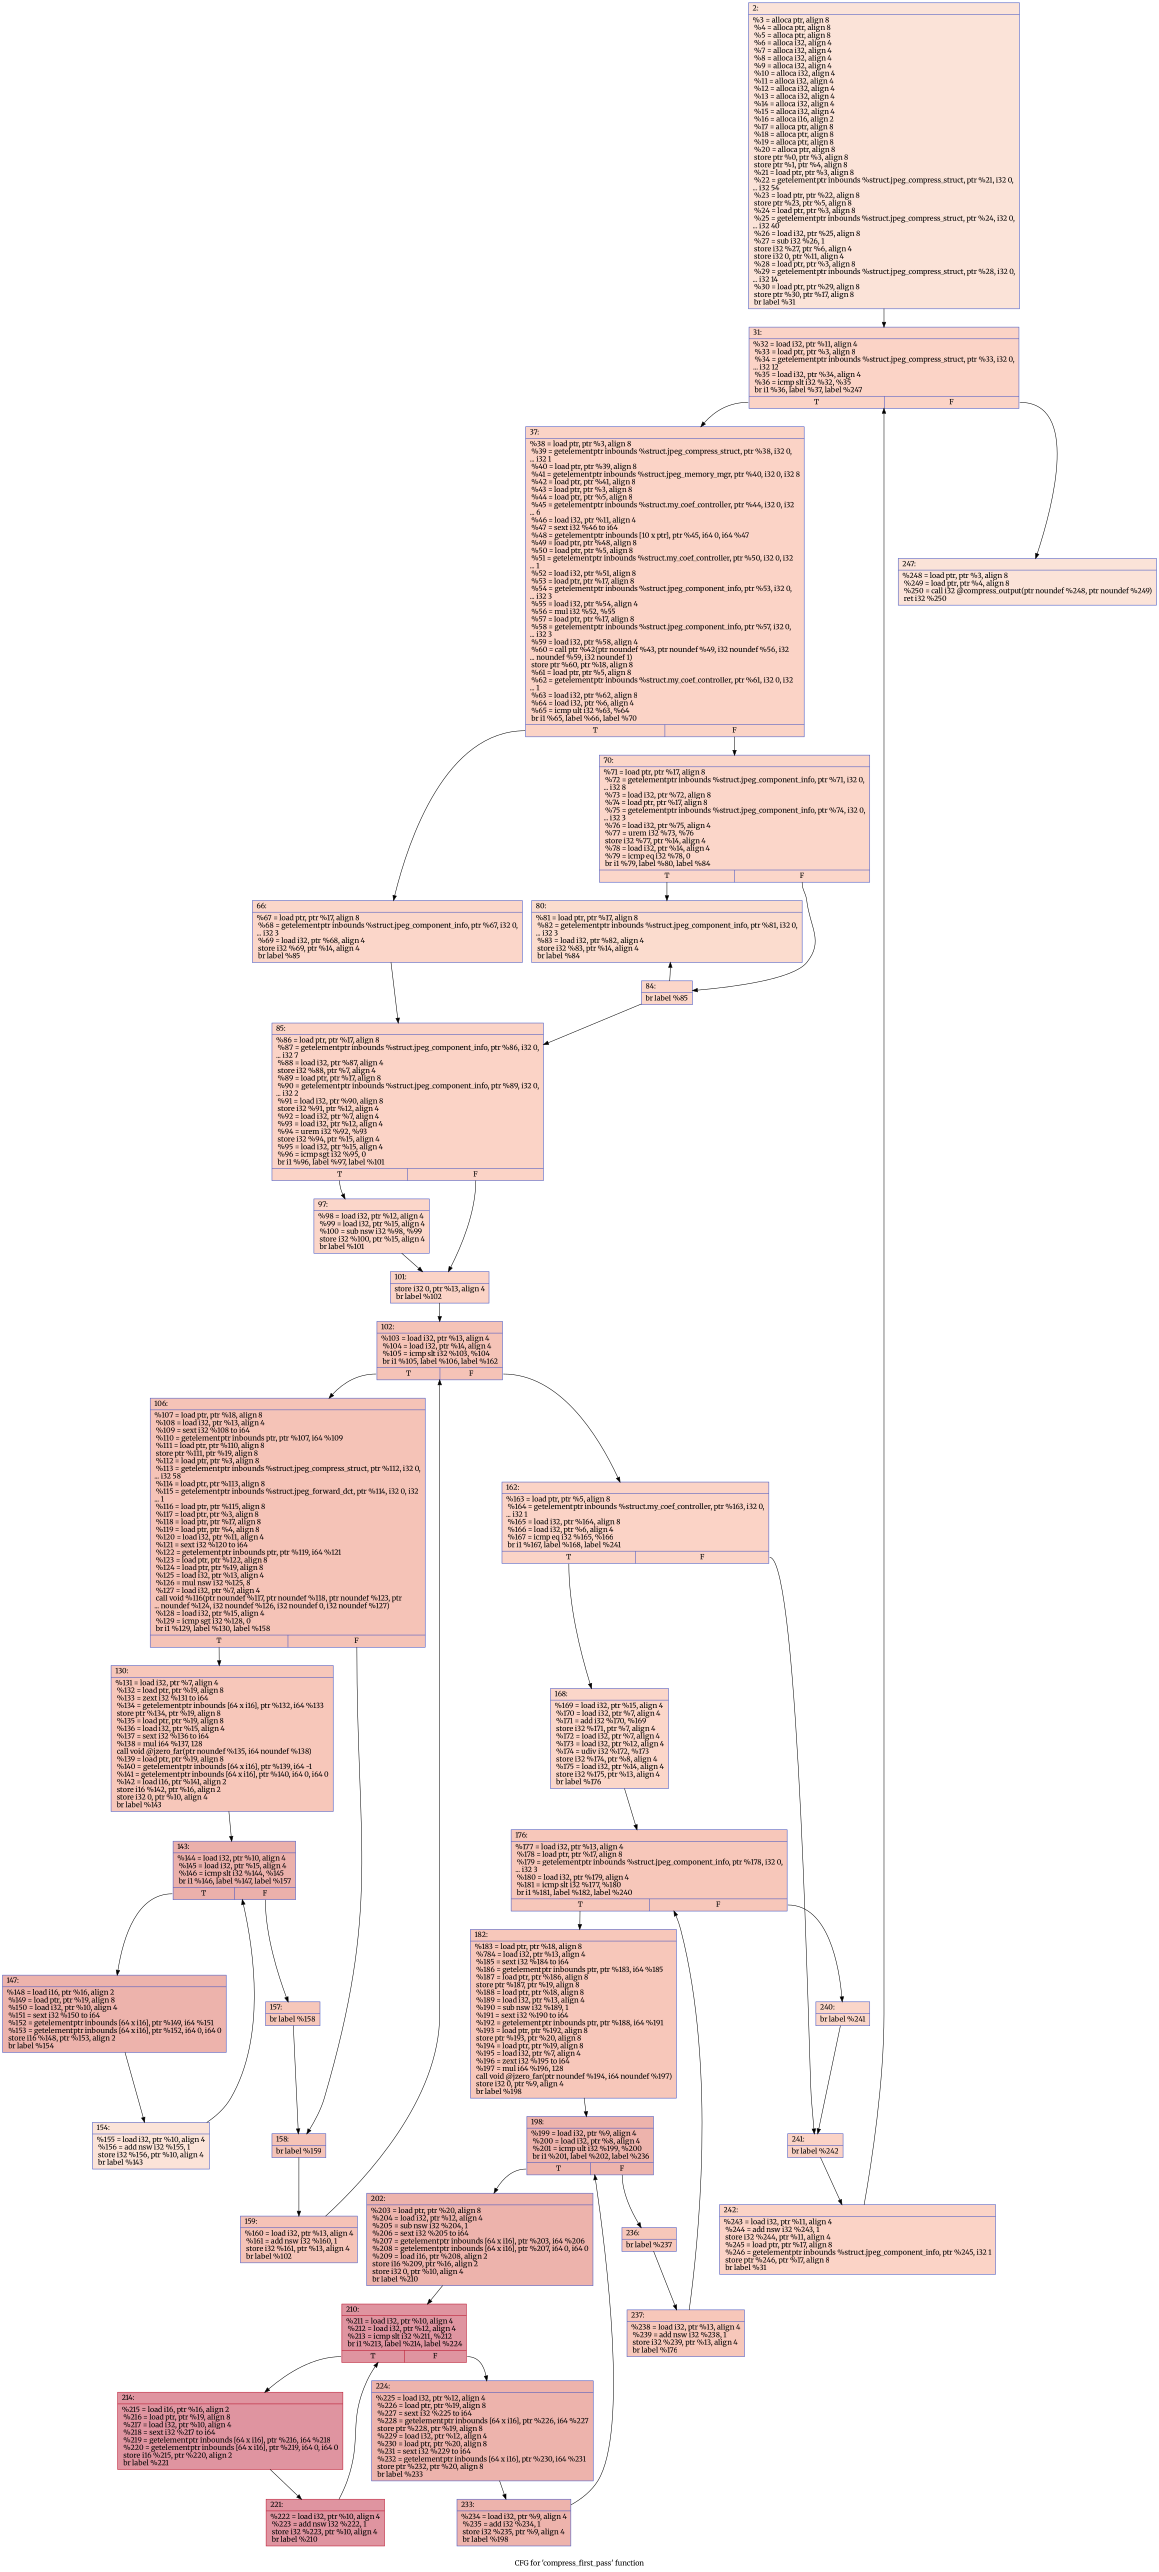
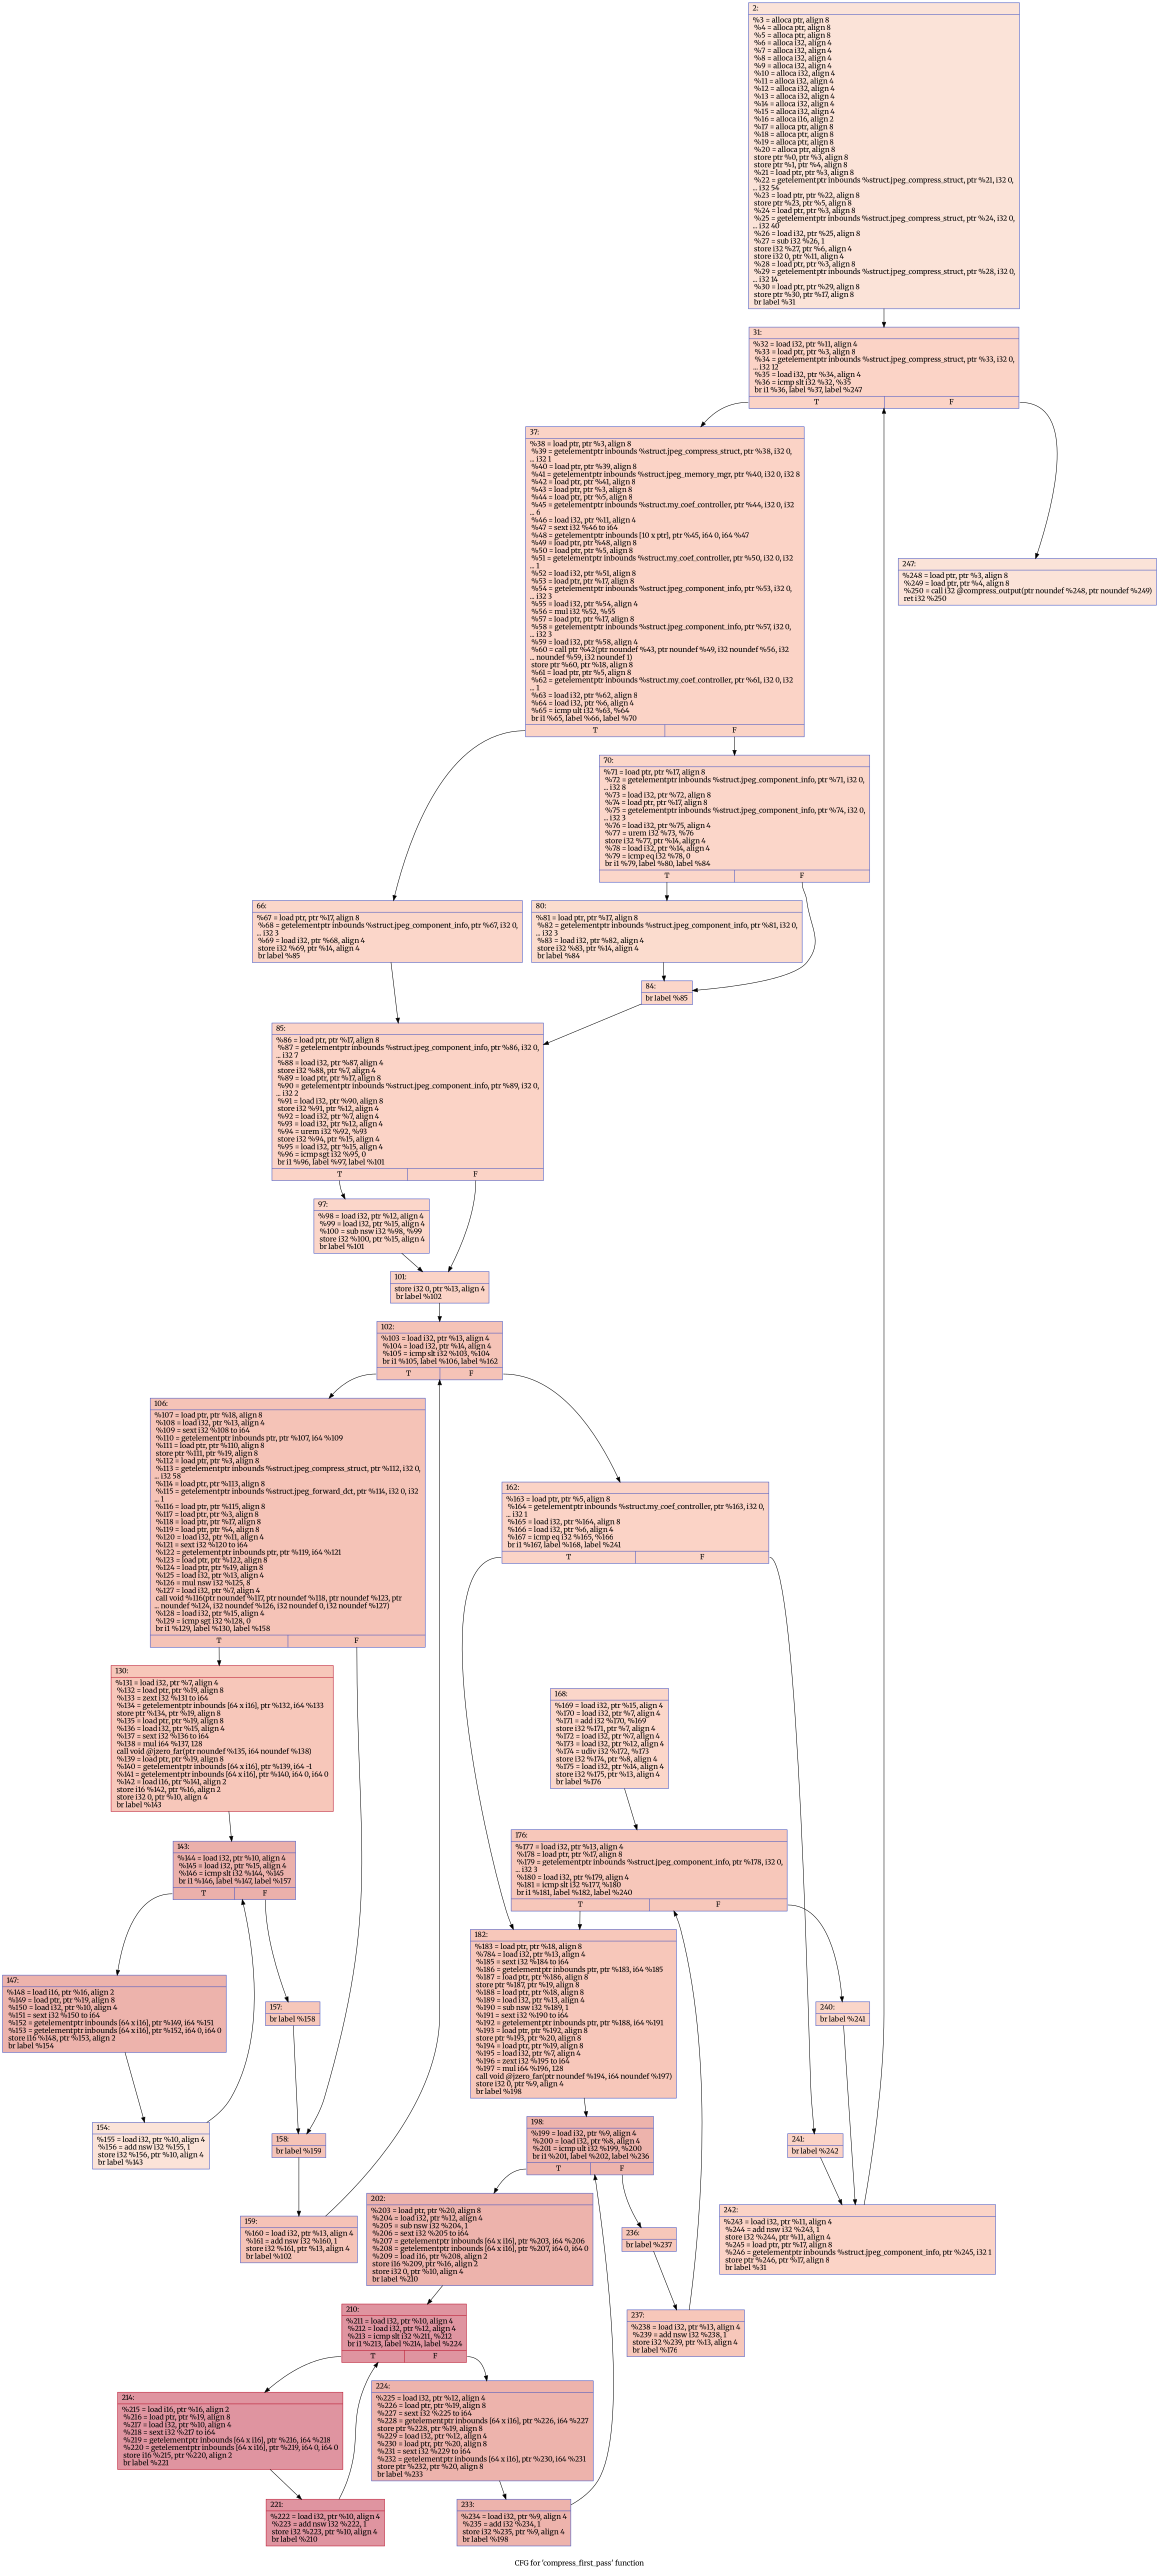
(670, 974) -> (664, 969)
(575, 1625) -> (470, 1735)
(222, 1738) -> (222, 1738)
(830, 2077) -> (849, 2113)
